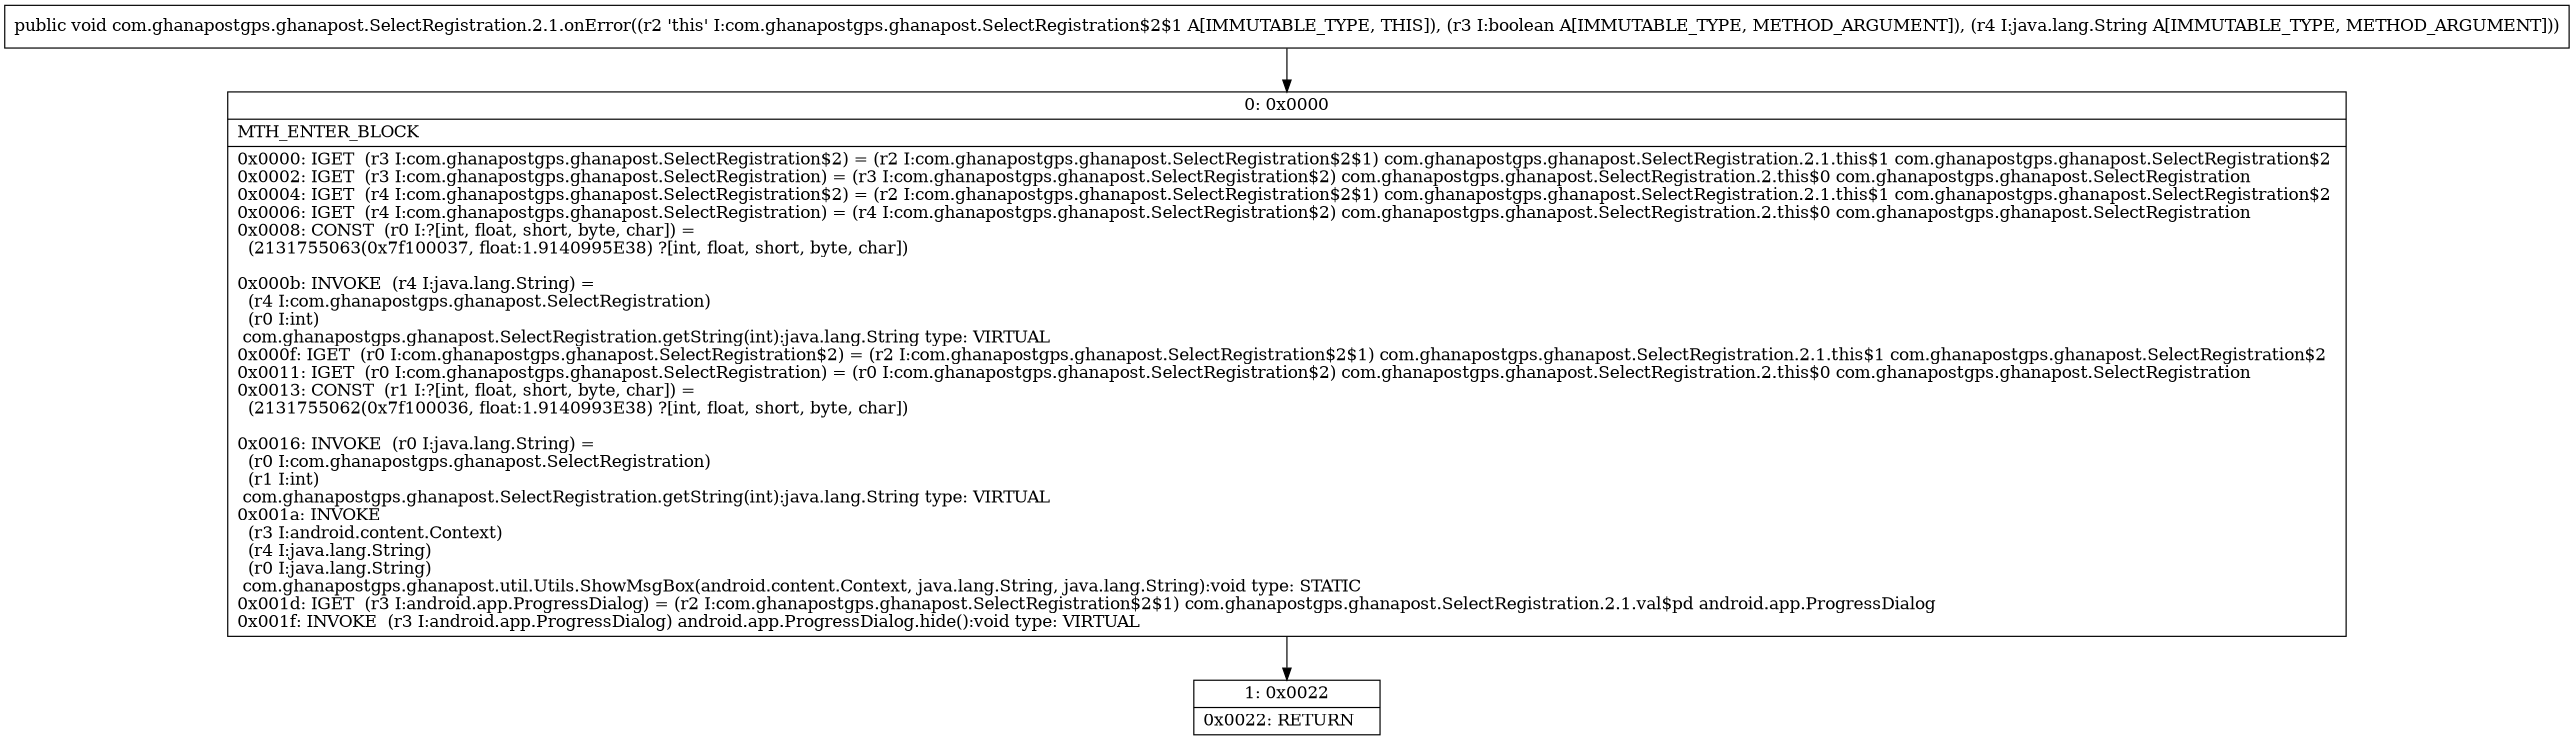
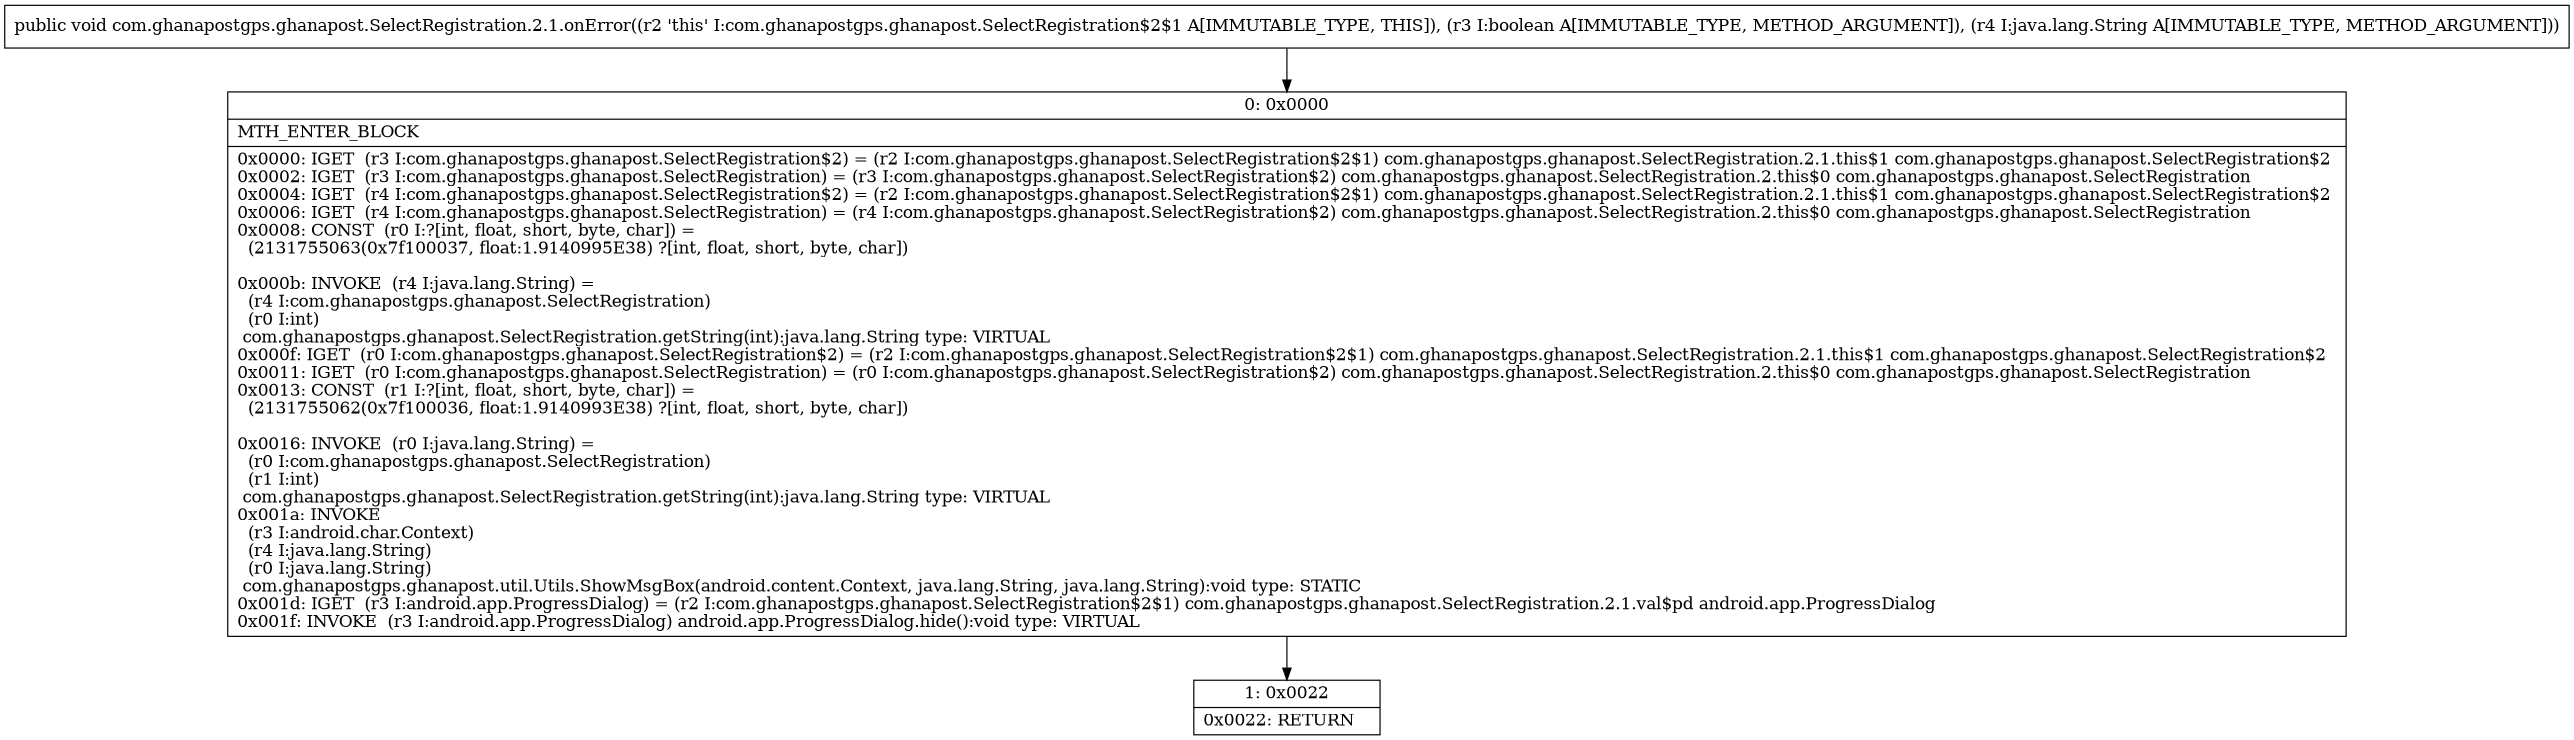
(370, 533) -> (356, 533)
